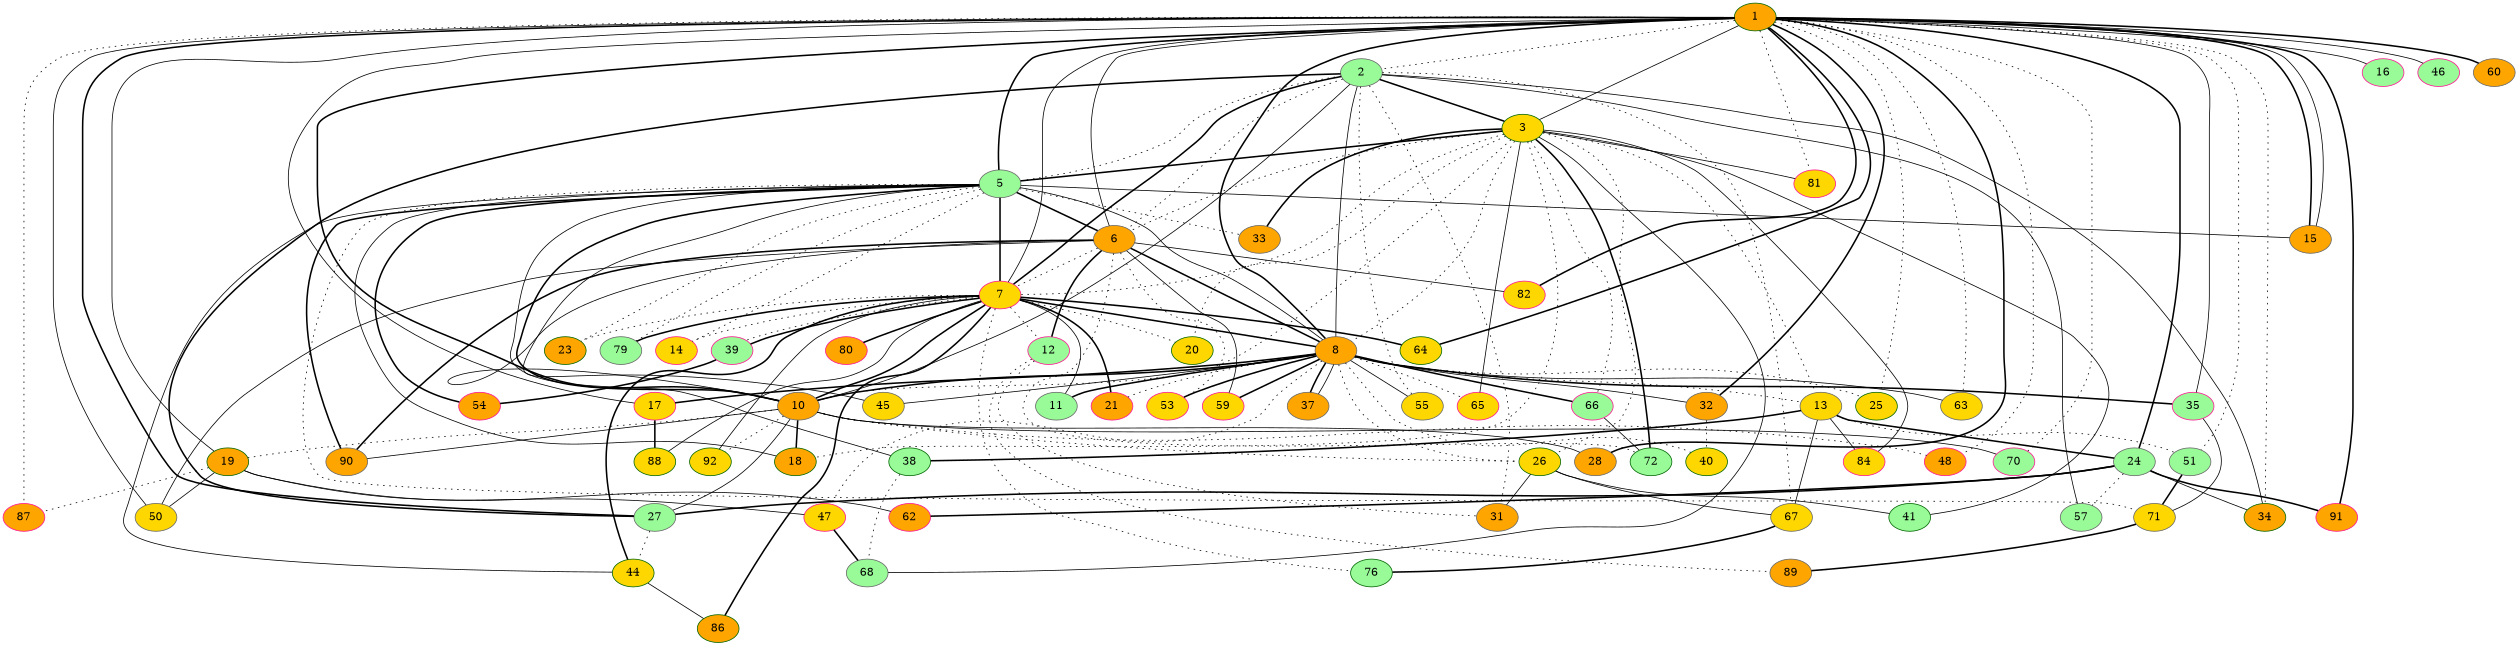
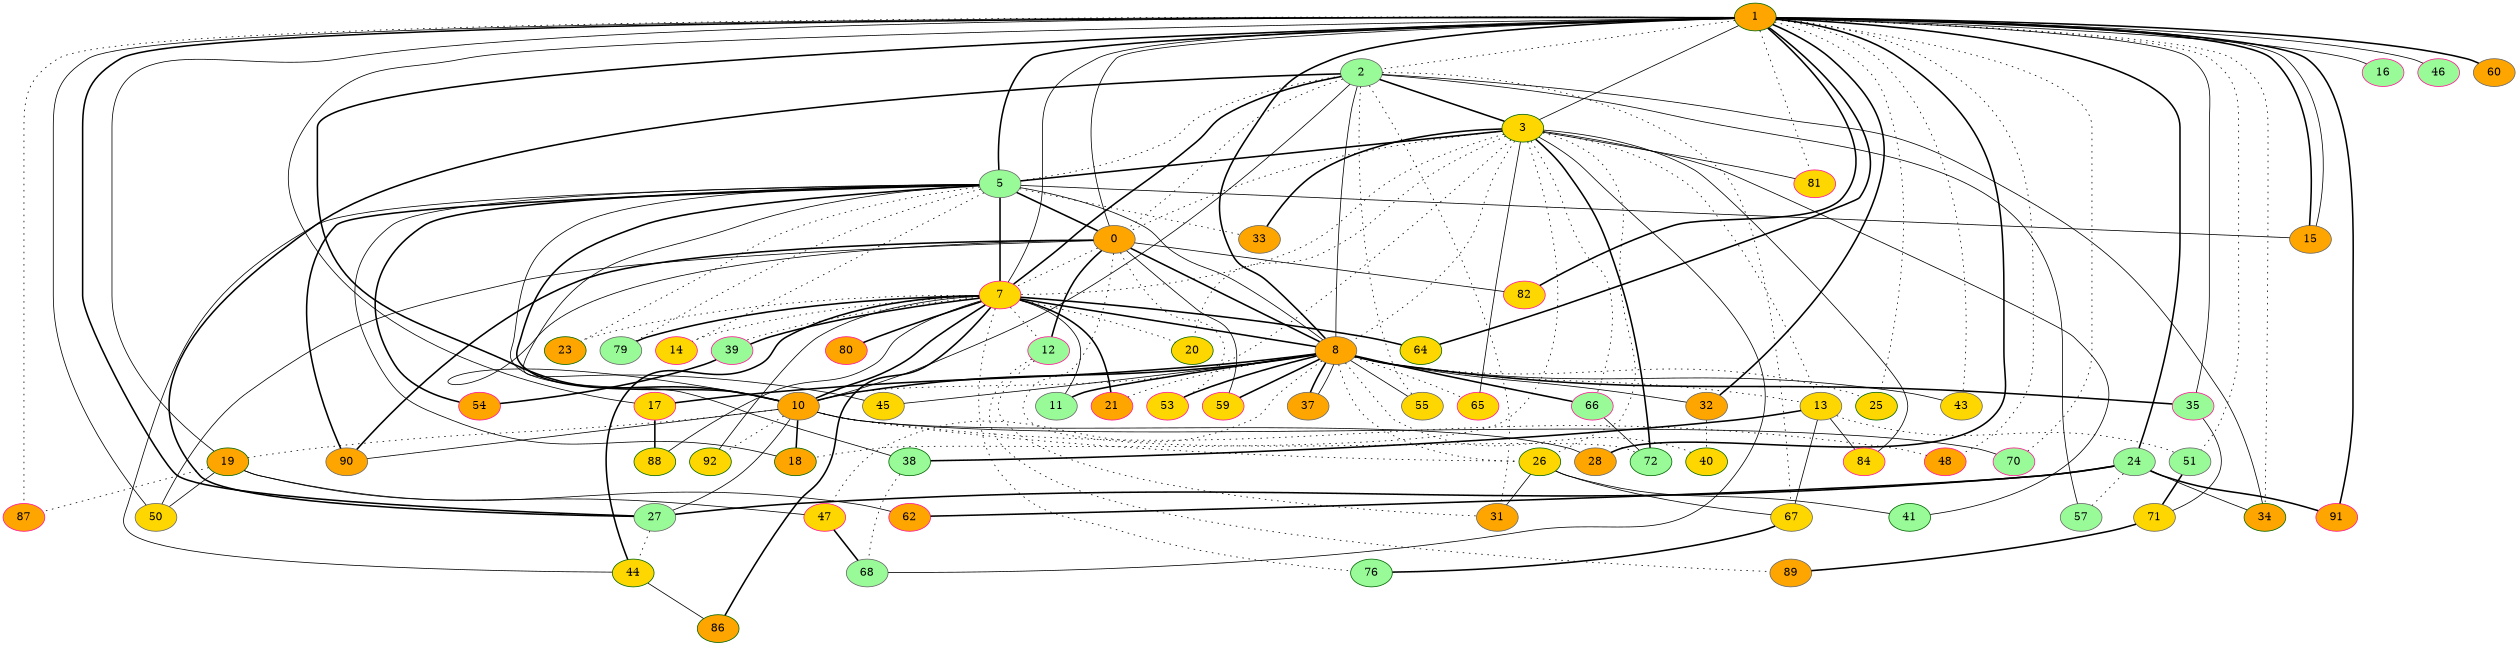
(1114, 239) -> (1114, 239)
(1961, 406) -> (1961, 406)
(1996, 441) -> none
(515, 491) -> none
